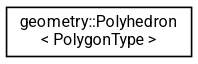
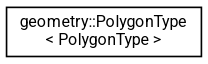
(99, 32) -> (104, 32)
